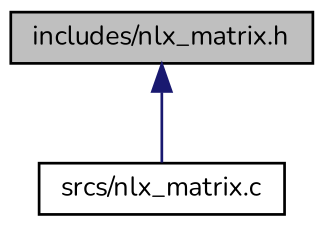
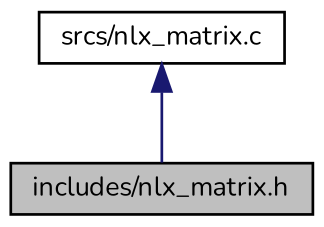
(162, 127) -> (162, 127)
